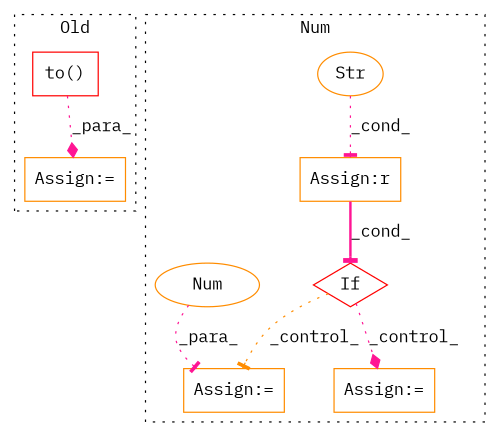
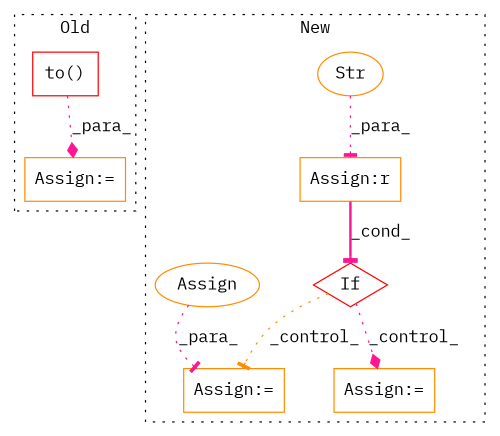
(315, 28) -> (315, 28)
(381, 127) -> (381, 127)
(207, 285) -> (207, 285)
